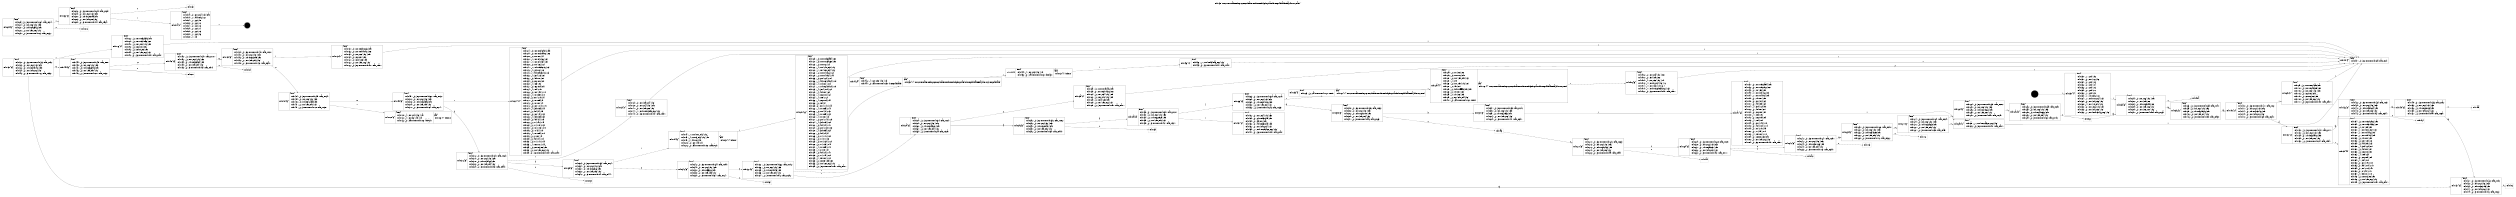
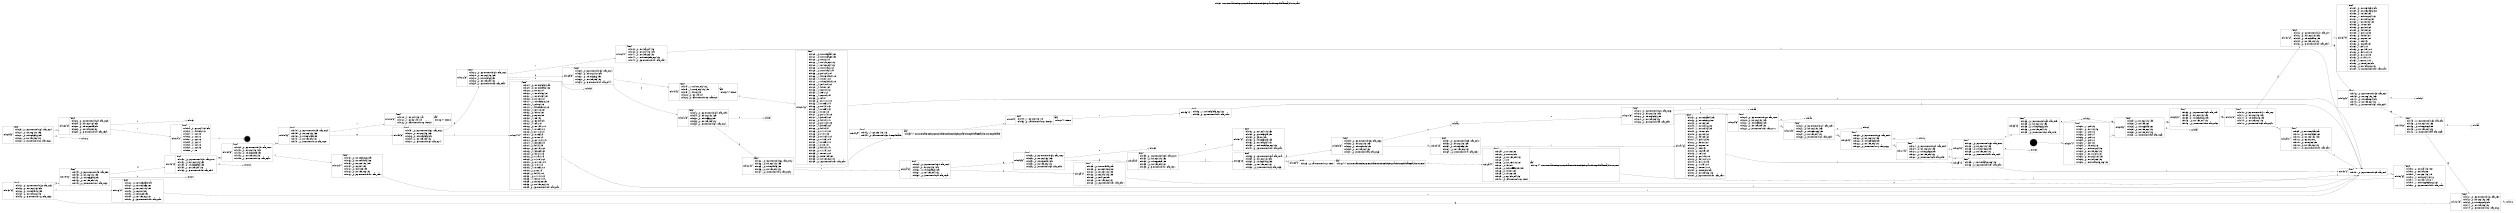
(2015, 70) -> (2390, 174)
none -> (2034, 150)
